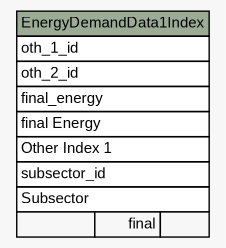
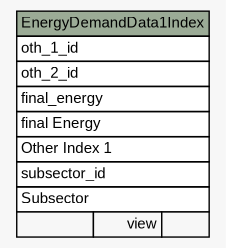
(142, 224) -> (142, 224)
